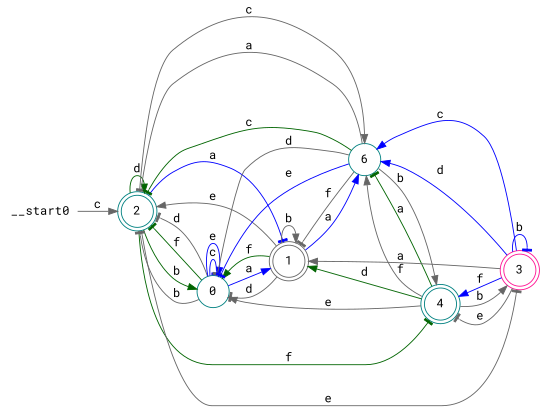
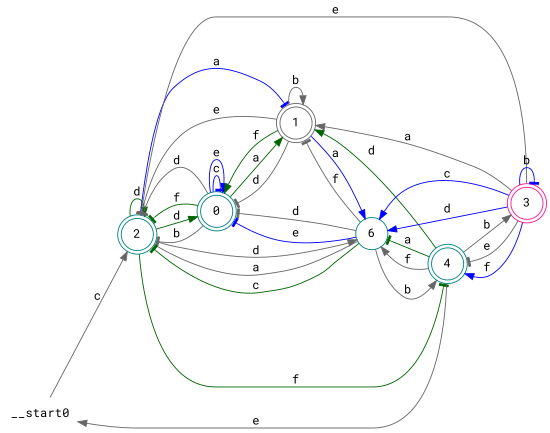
(249, 10) -> (256, 251)
(224, 207) -> (186, 131)
(177, 272) -> (177, 216)
(245, 279) -> (253, 171)
(213, 292) -> (217, 211)
(329, 309) -> (318, 428)
(302, 406) -> (326, 17)
